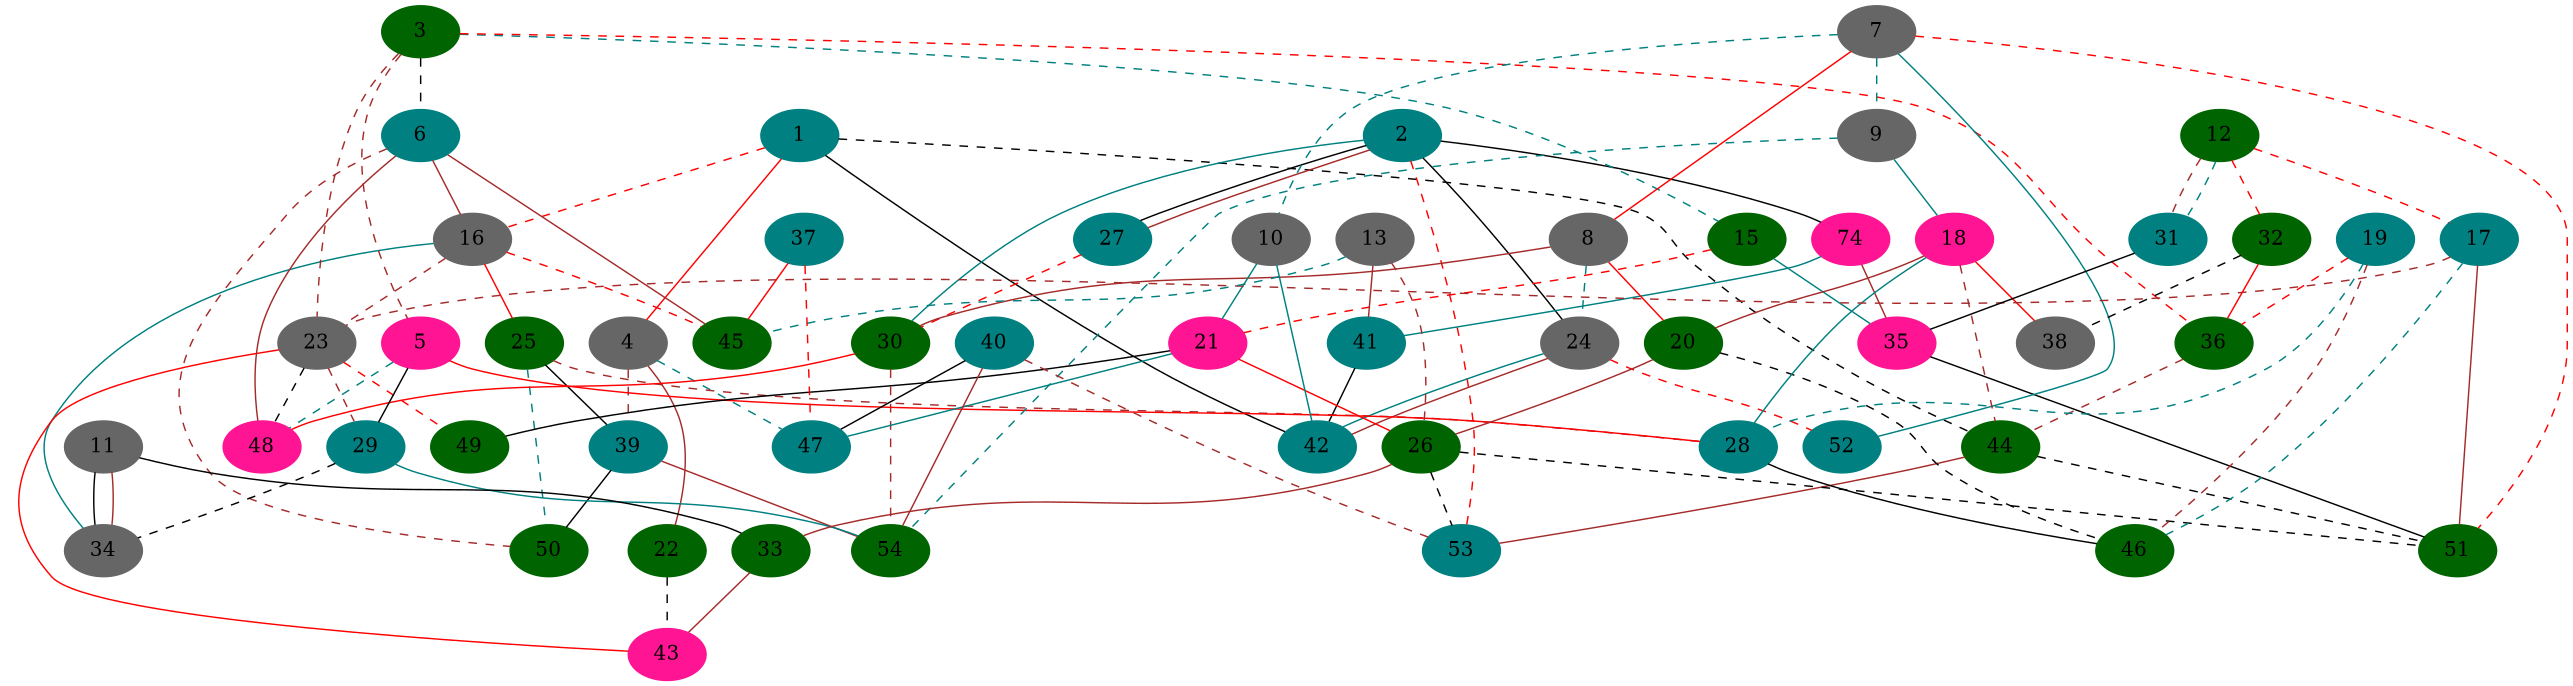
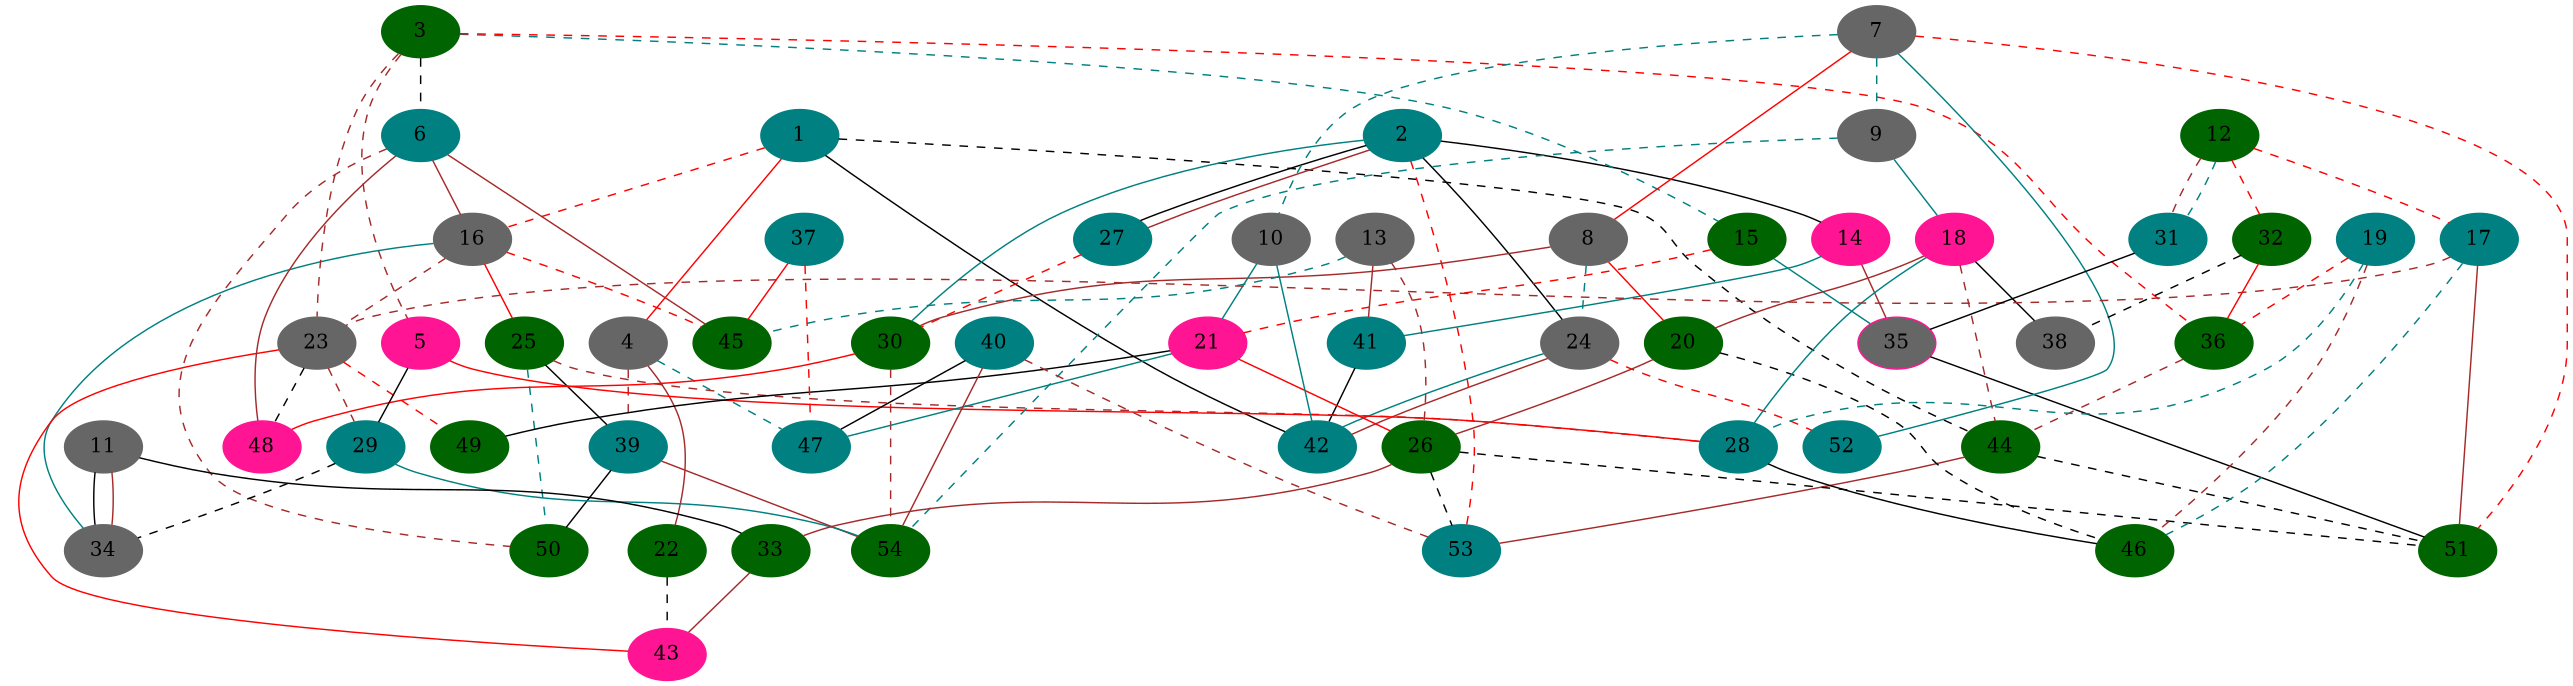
(1851, 239) -> (1851, 239)
(2005, 291) -> (2005, 291)
(1897, 343) -> (1897, 343)
(349, 390) -> none
